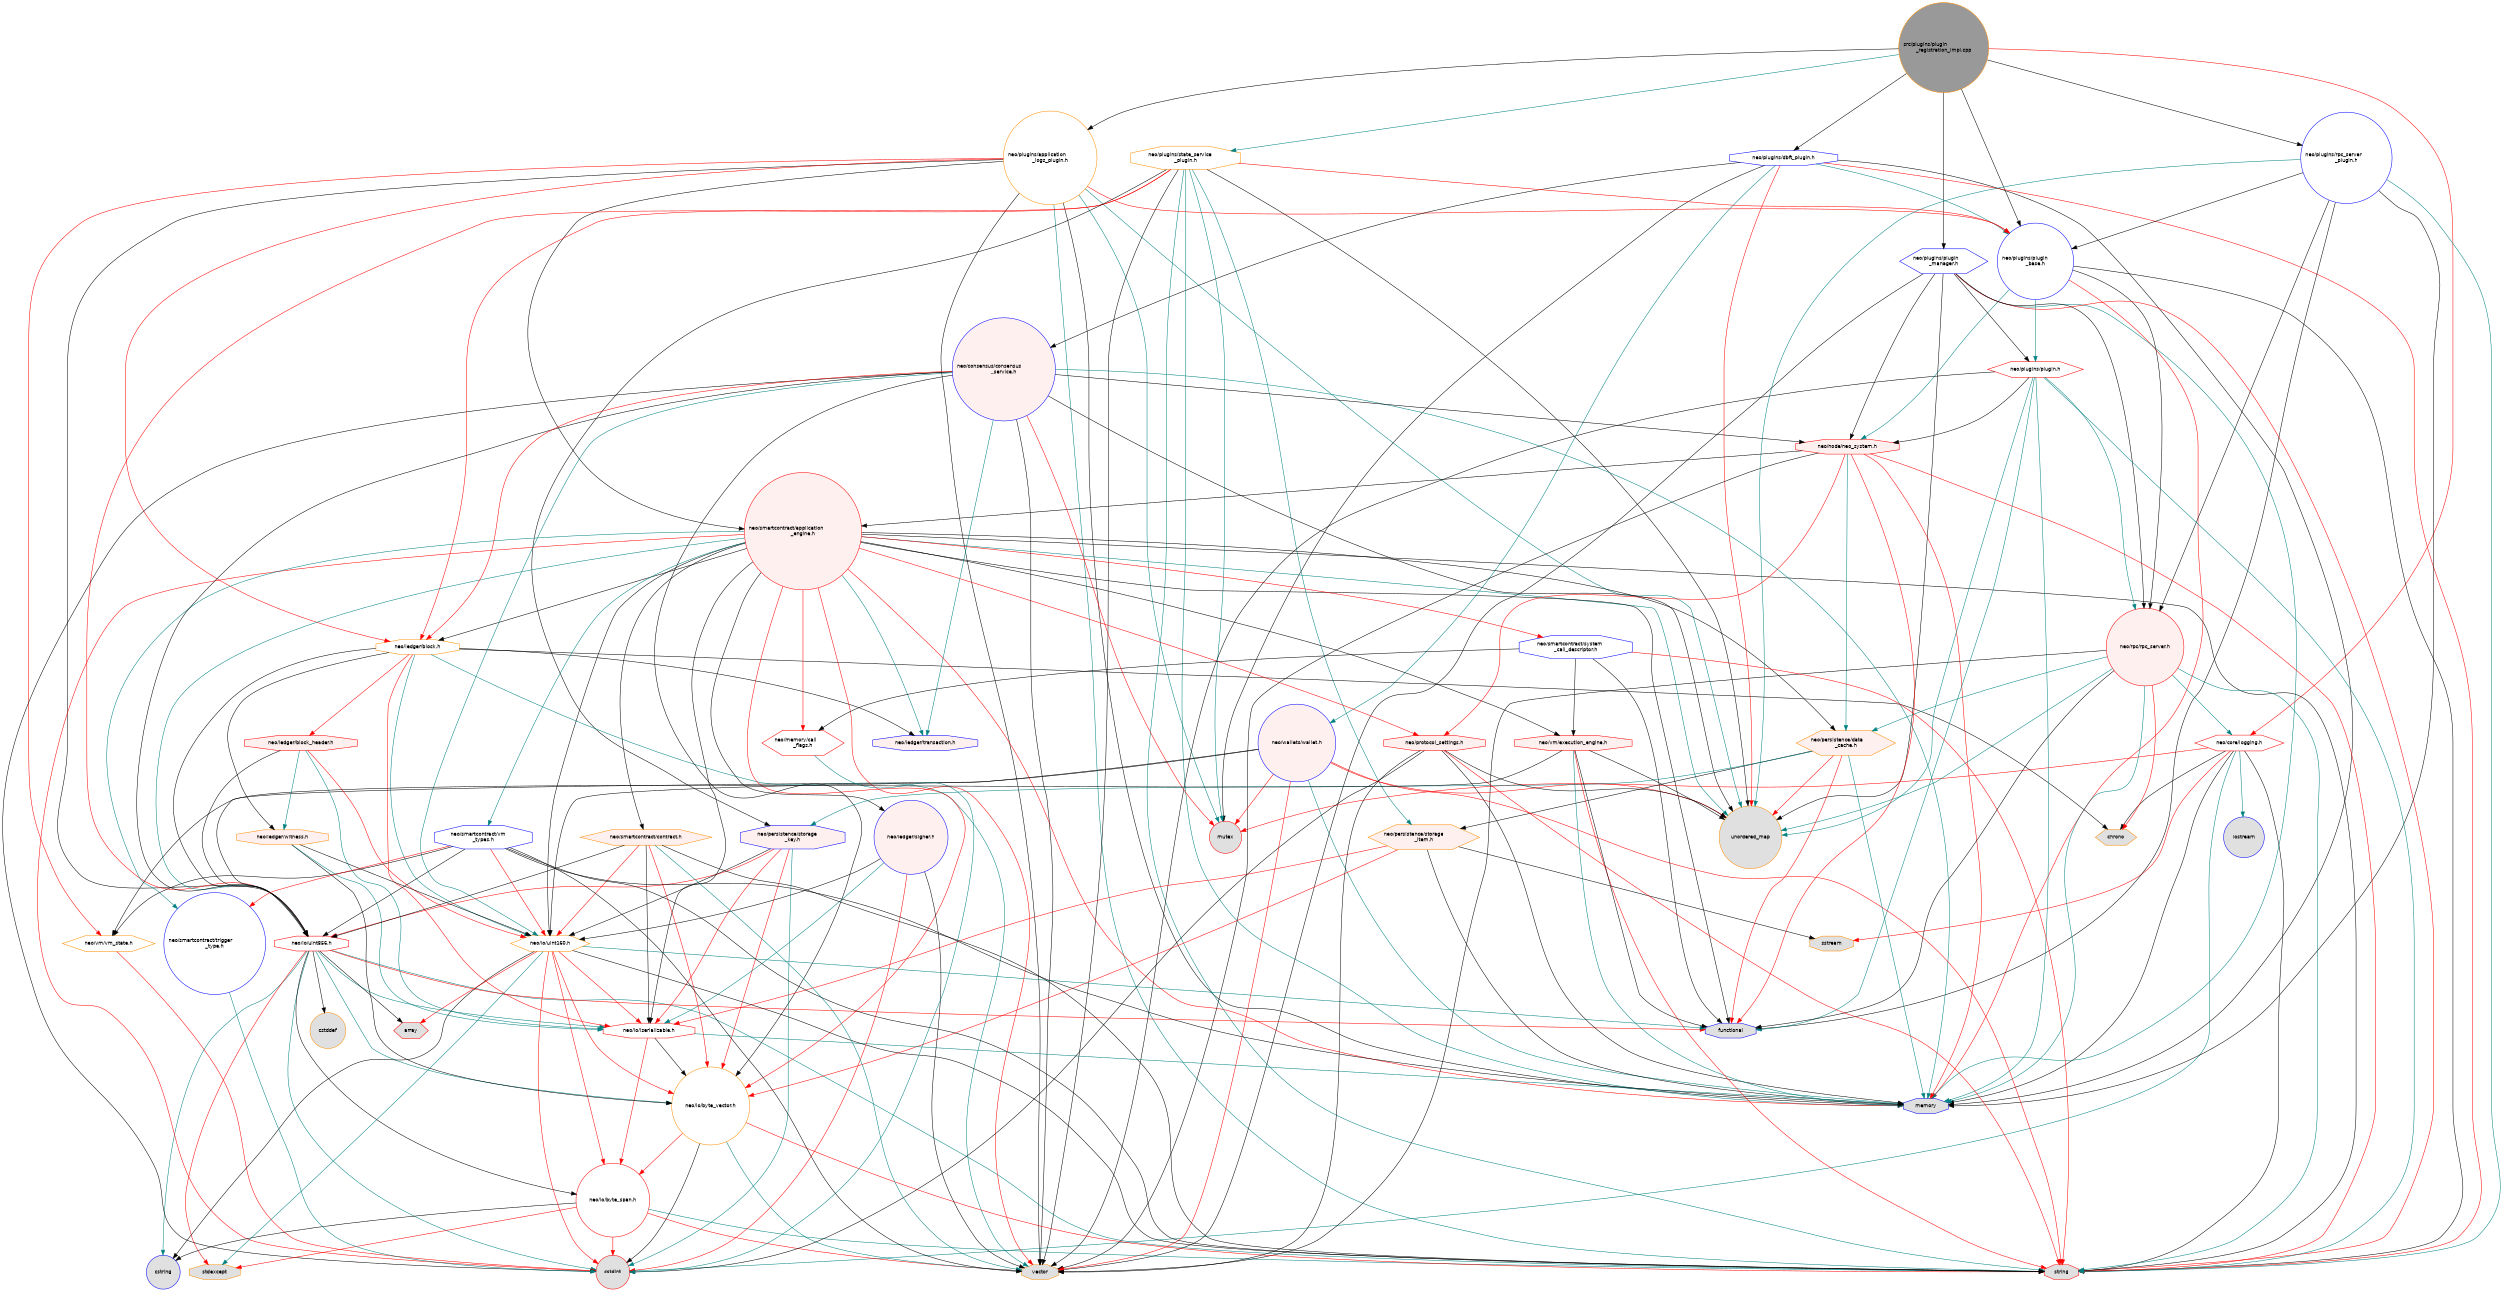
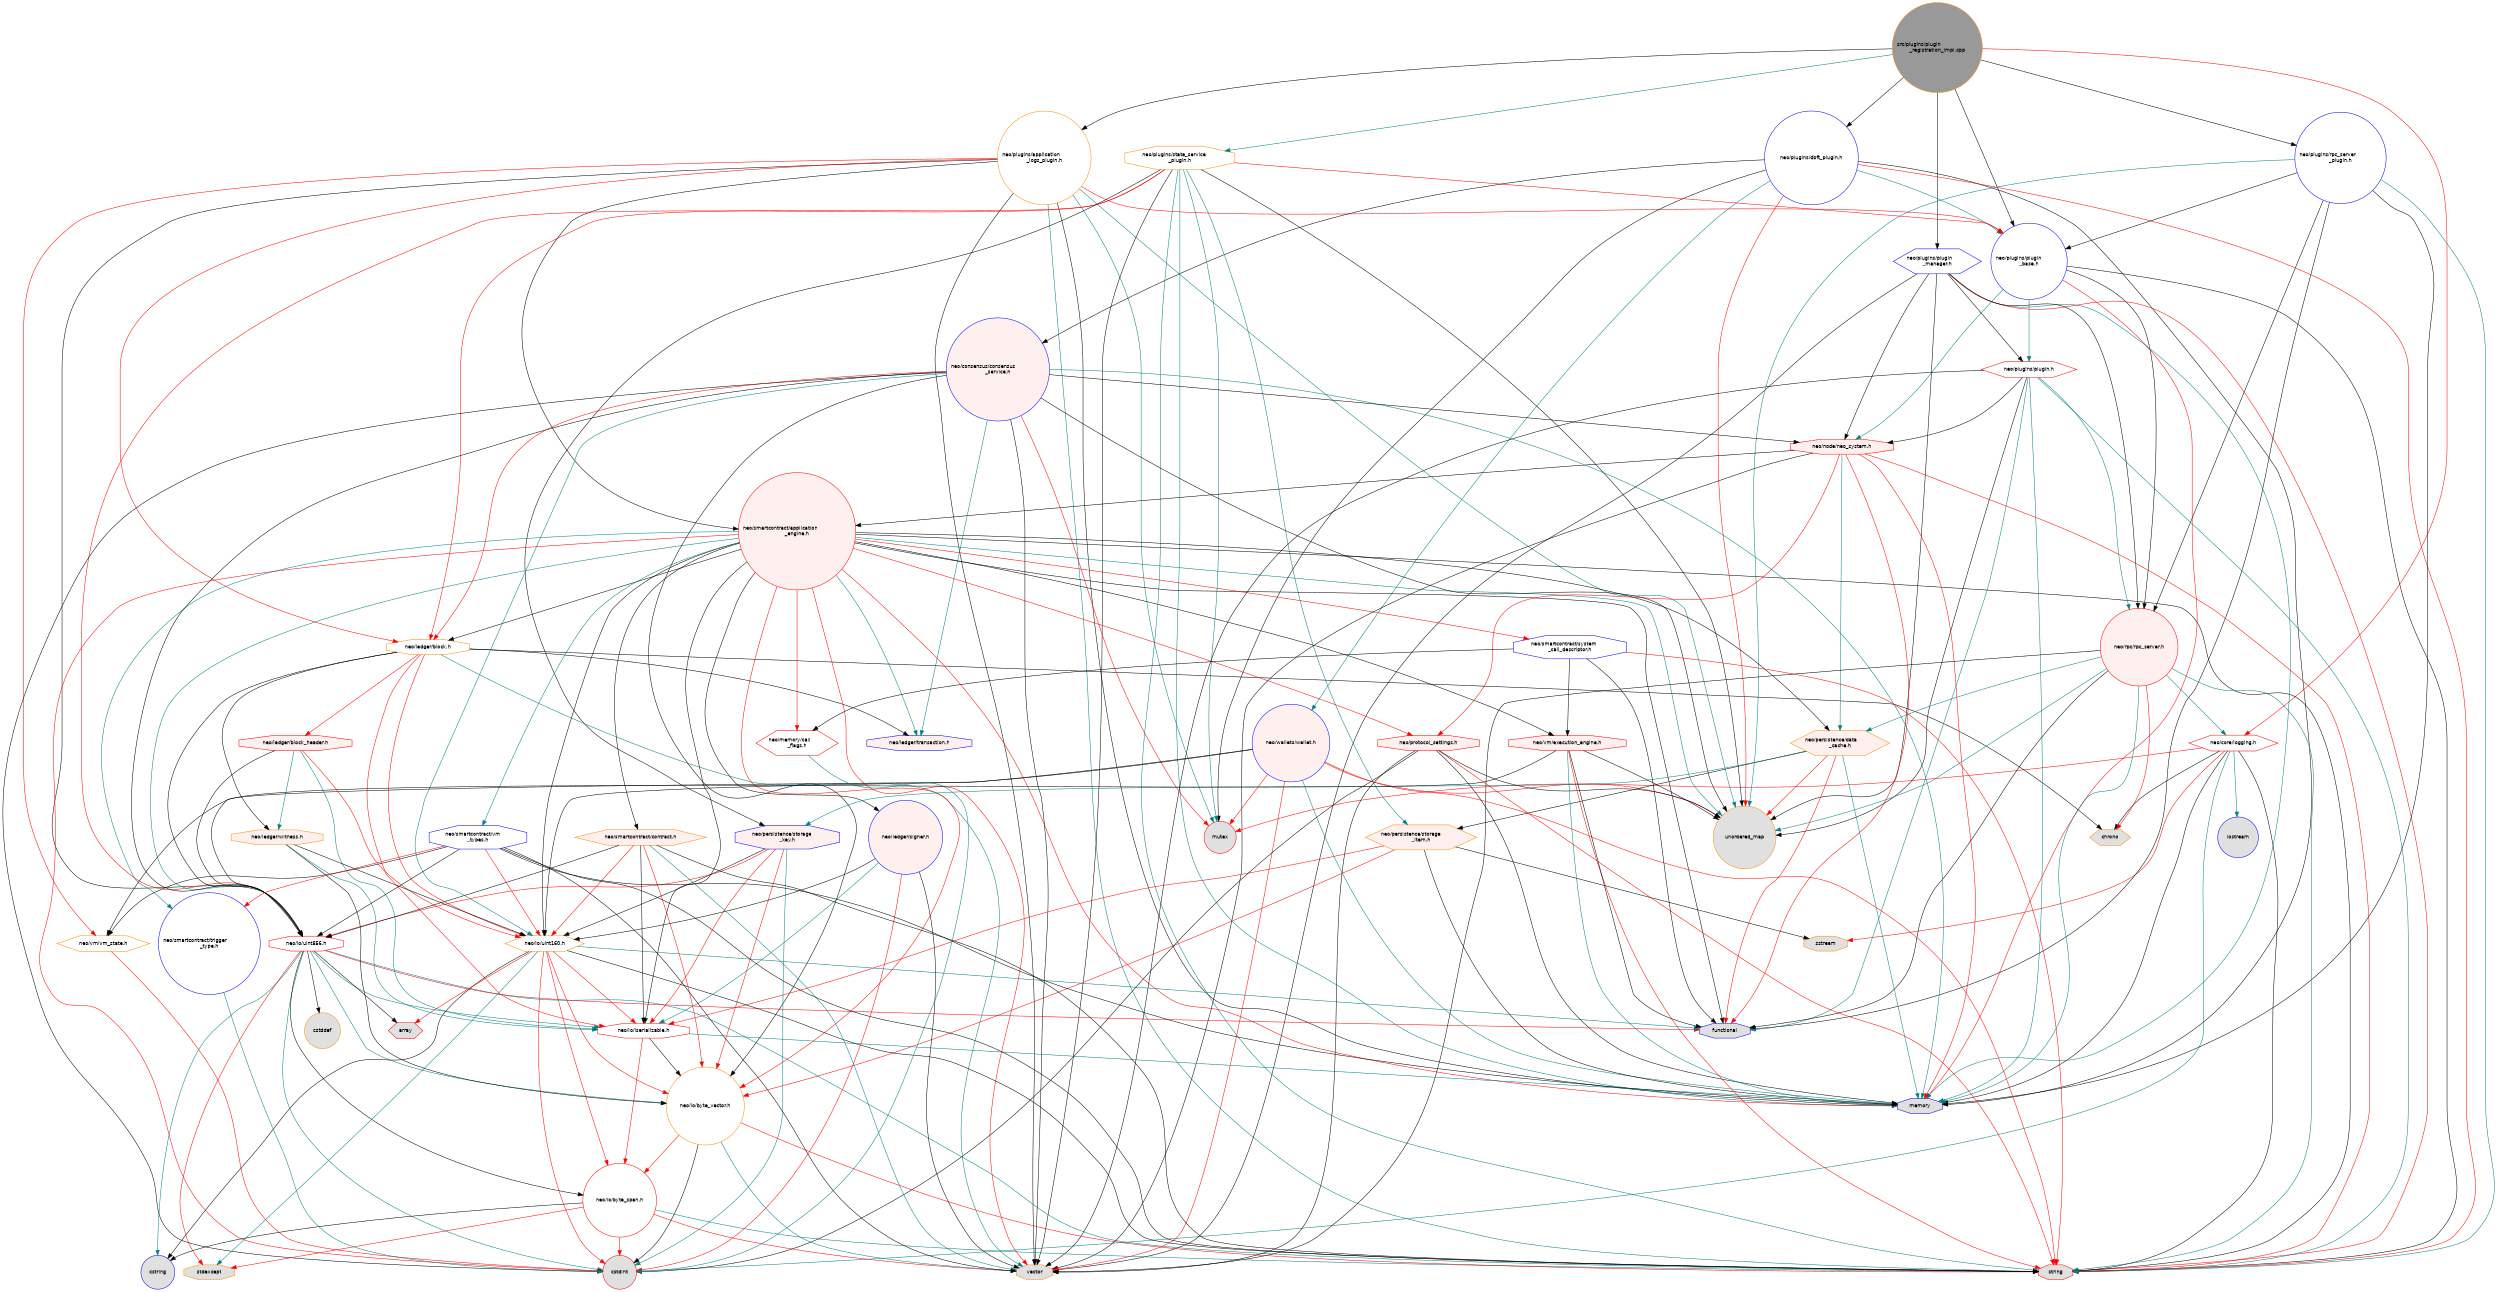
(1784, 158) -> (1811, 158)
(1952, 648) -> (1946, 648)
(396, 828) -> (391, 827)
